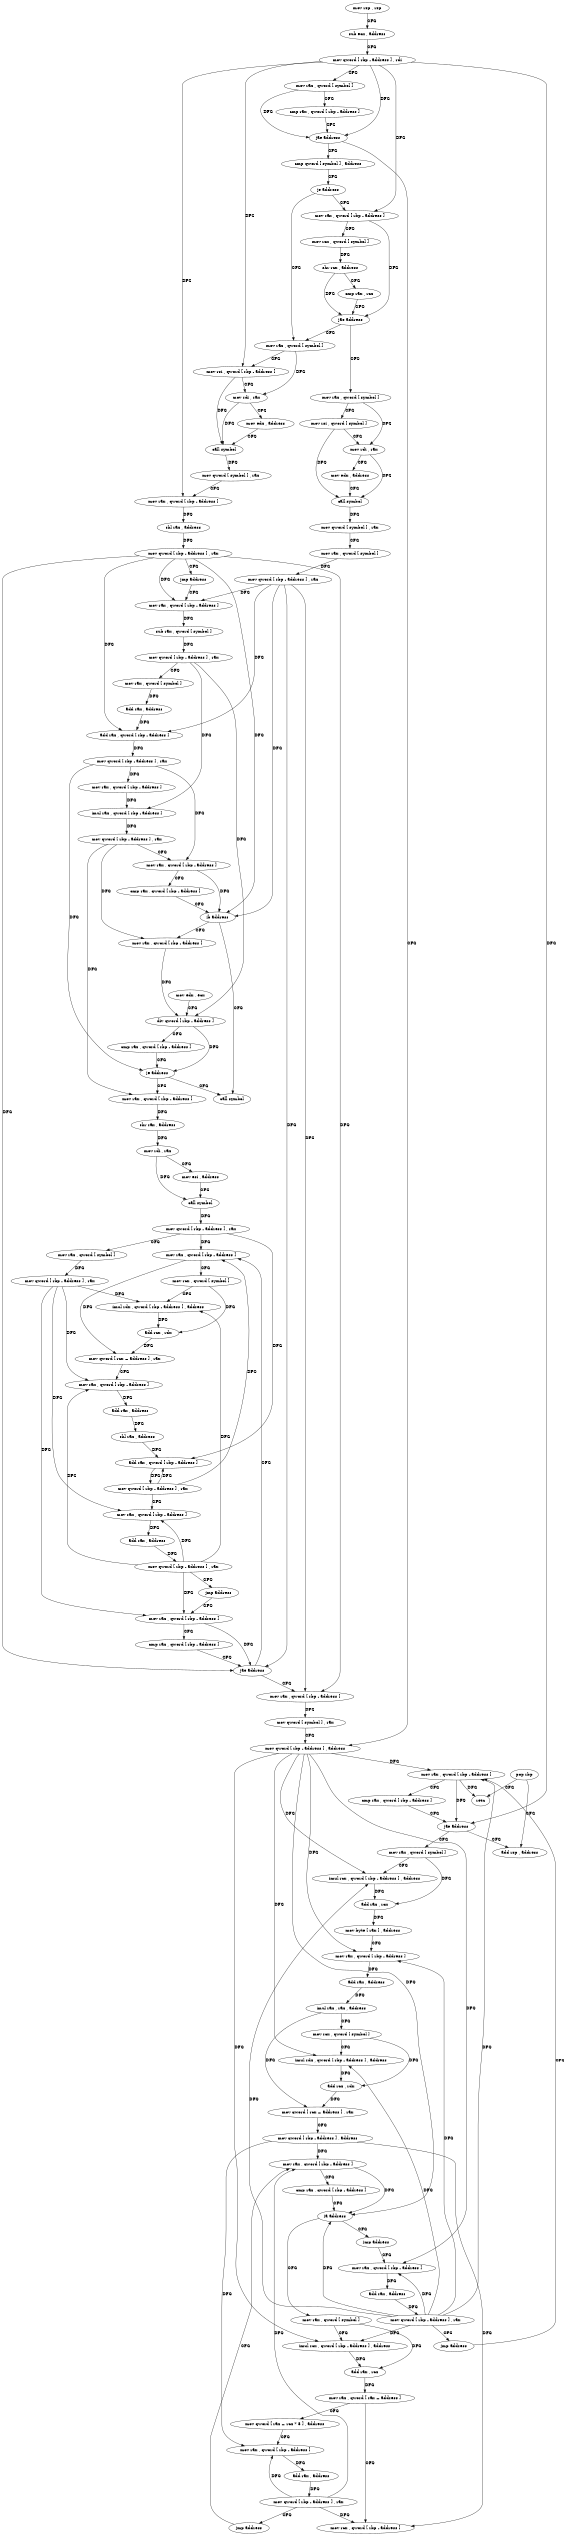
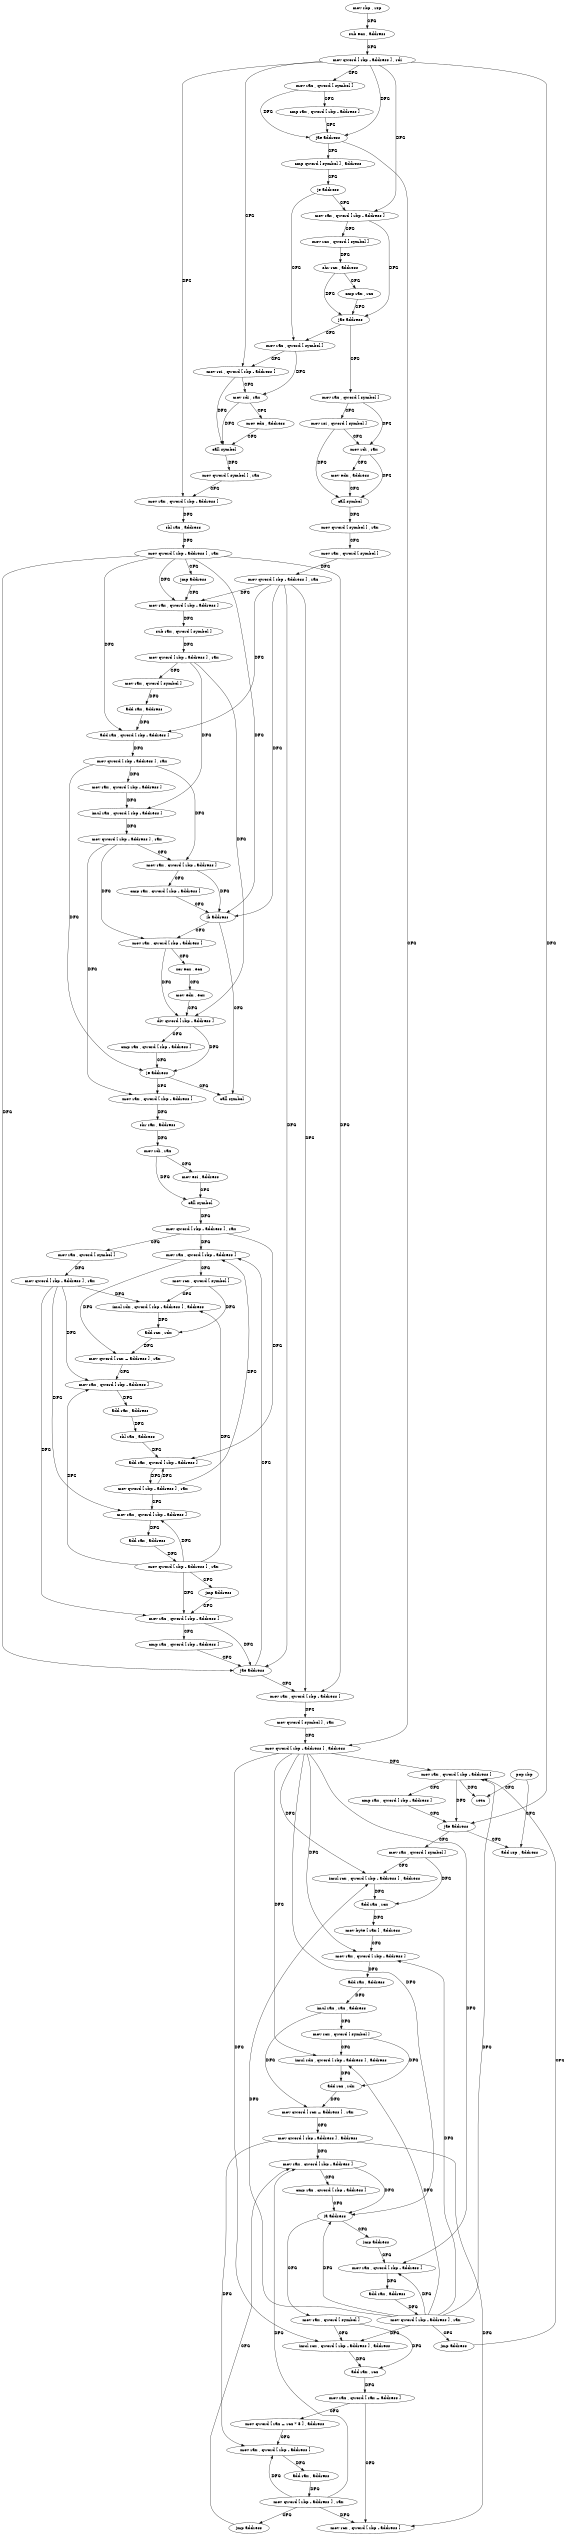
(367, 8) -> (367, 8)
(250, 216) -> (250, 216)
none -> (189, 969)
